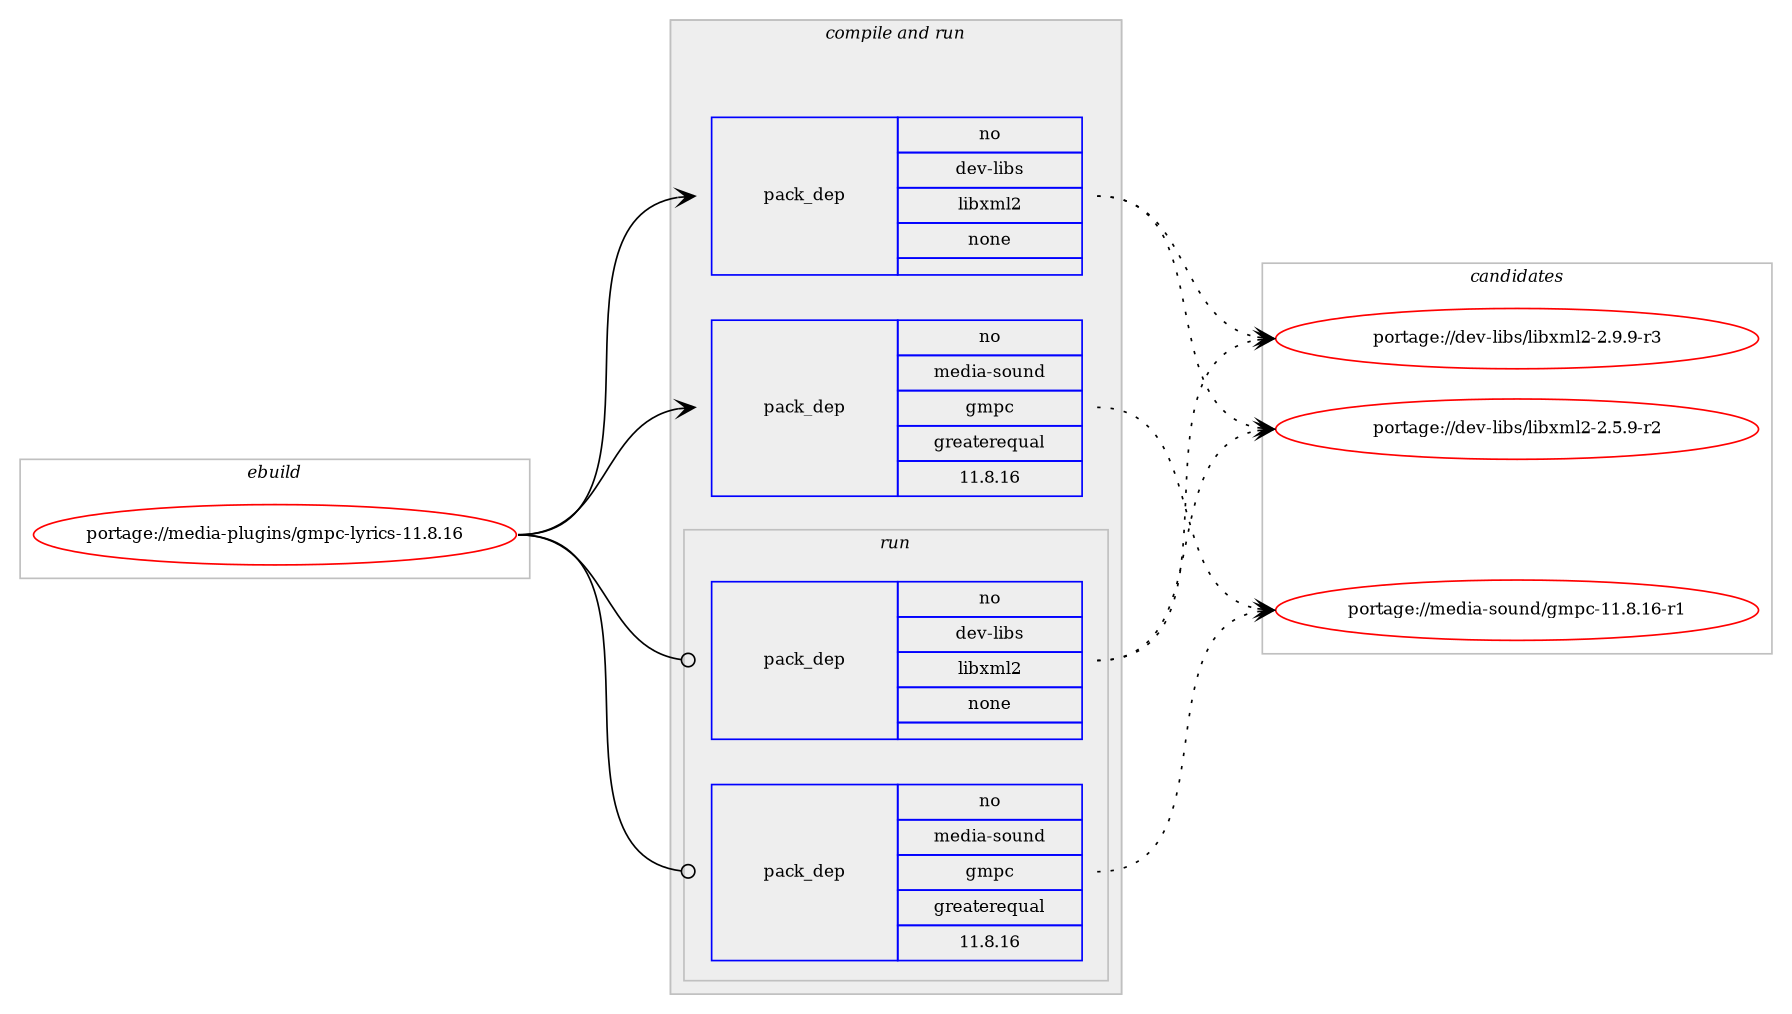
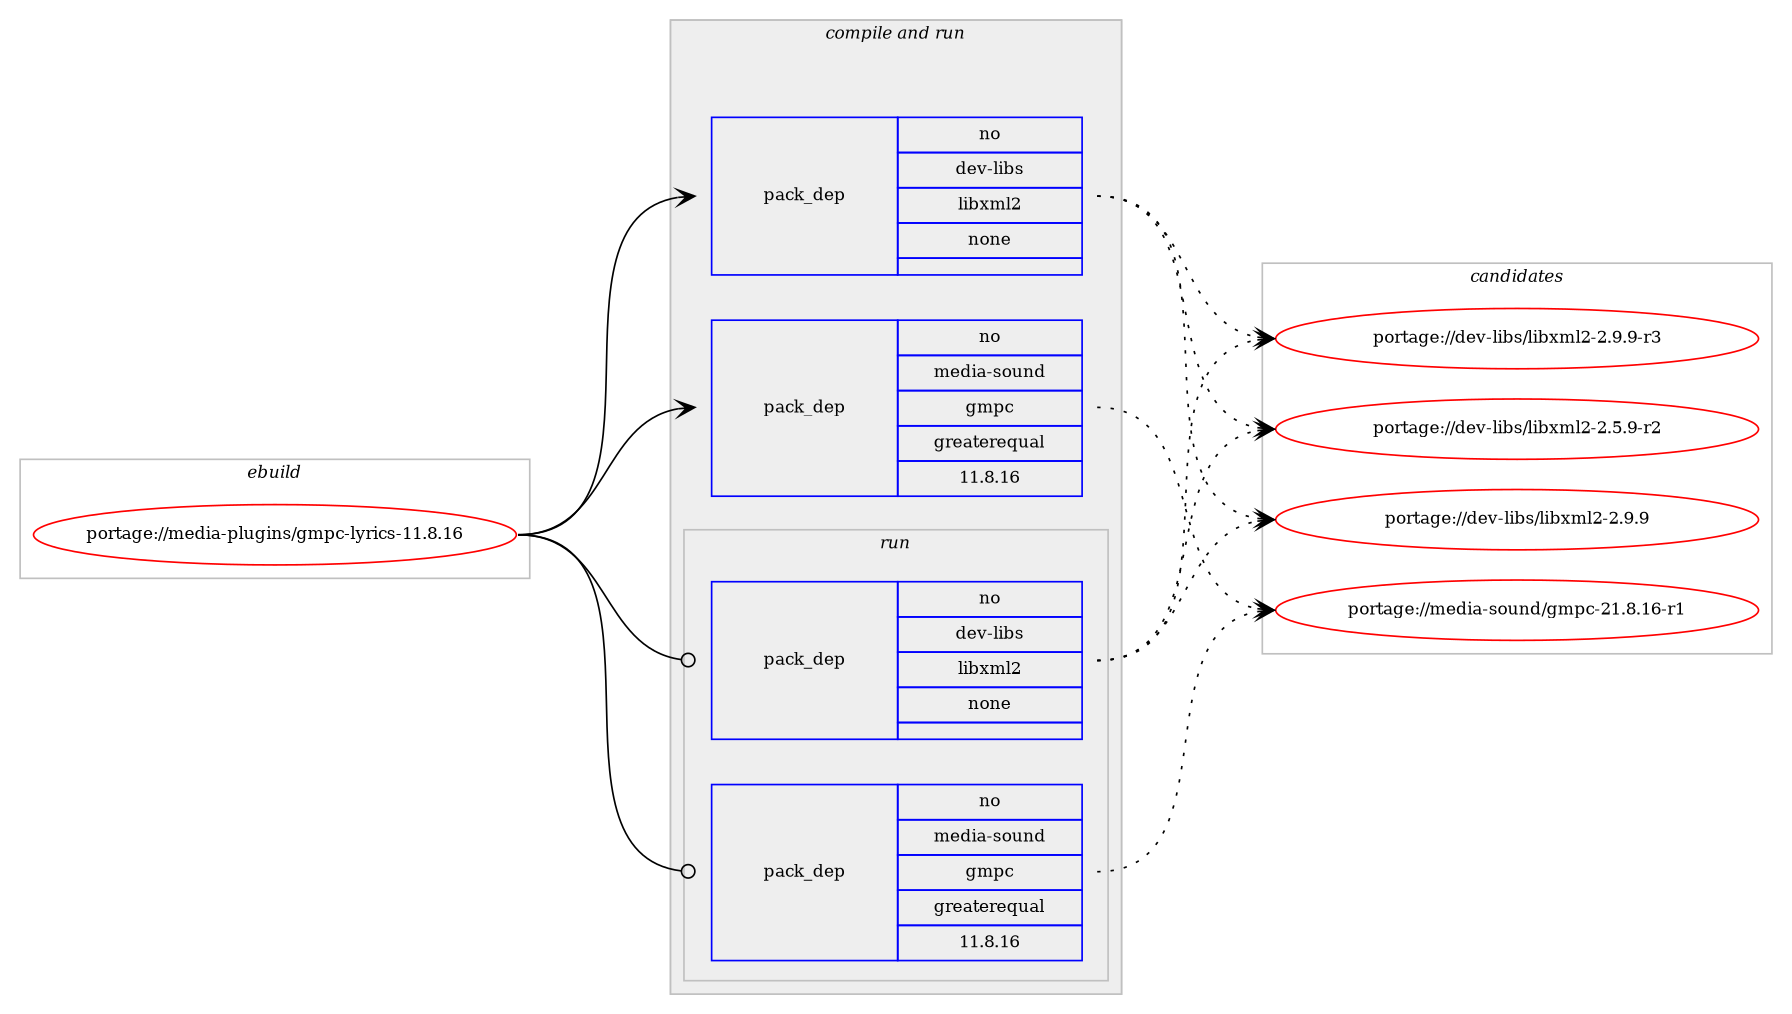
none -> (1517, 520)
(1517, 610) -> (1517, 610)
